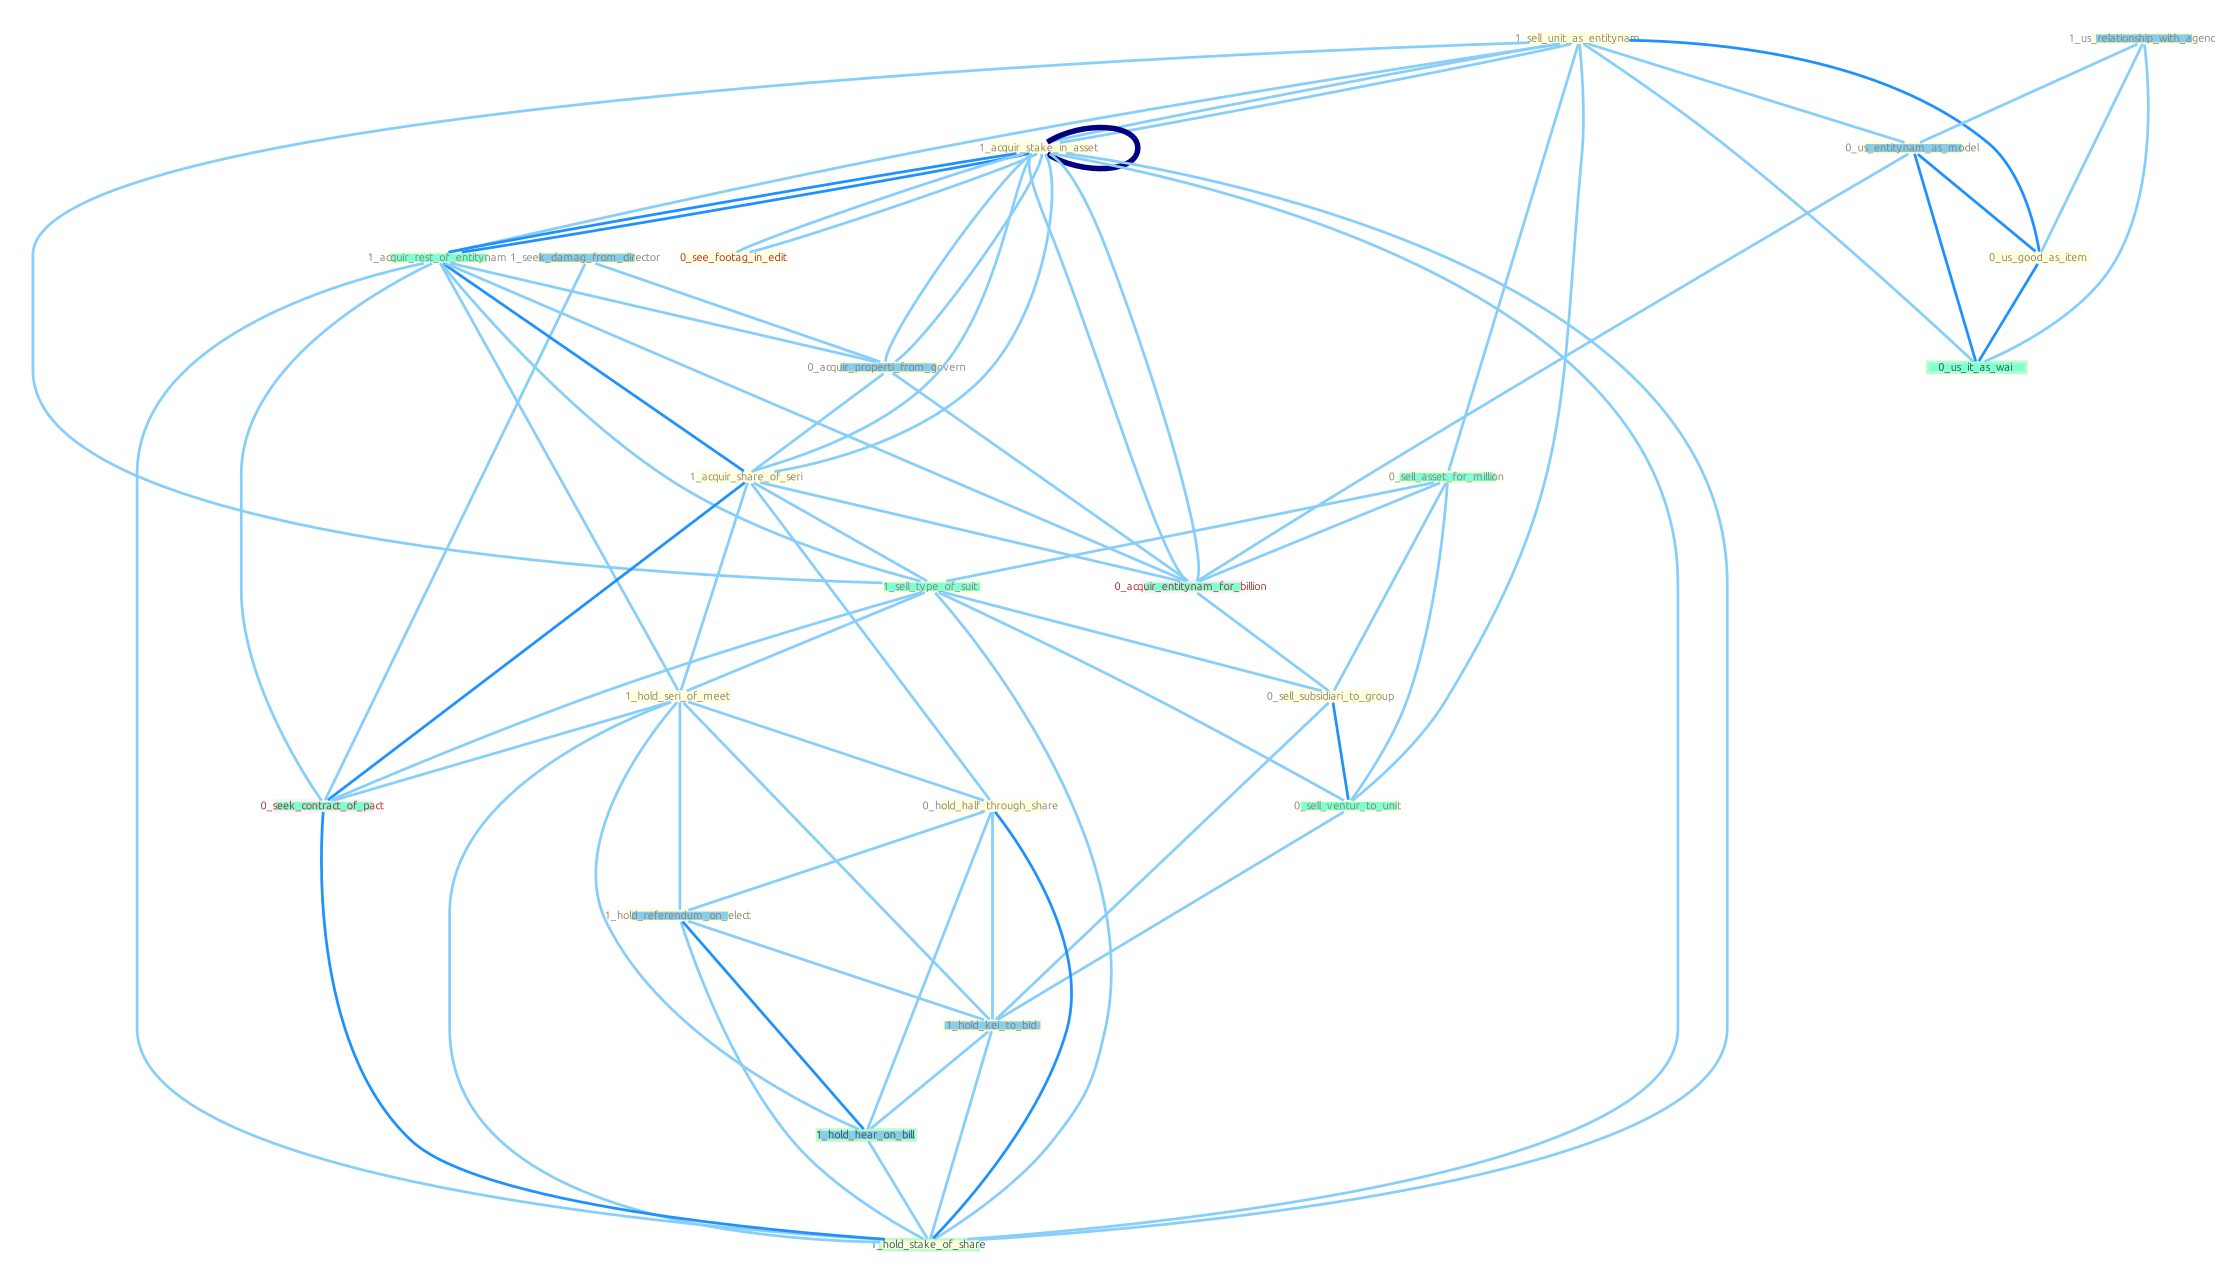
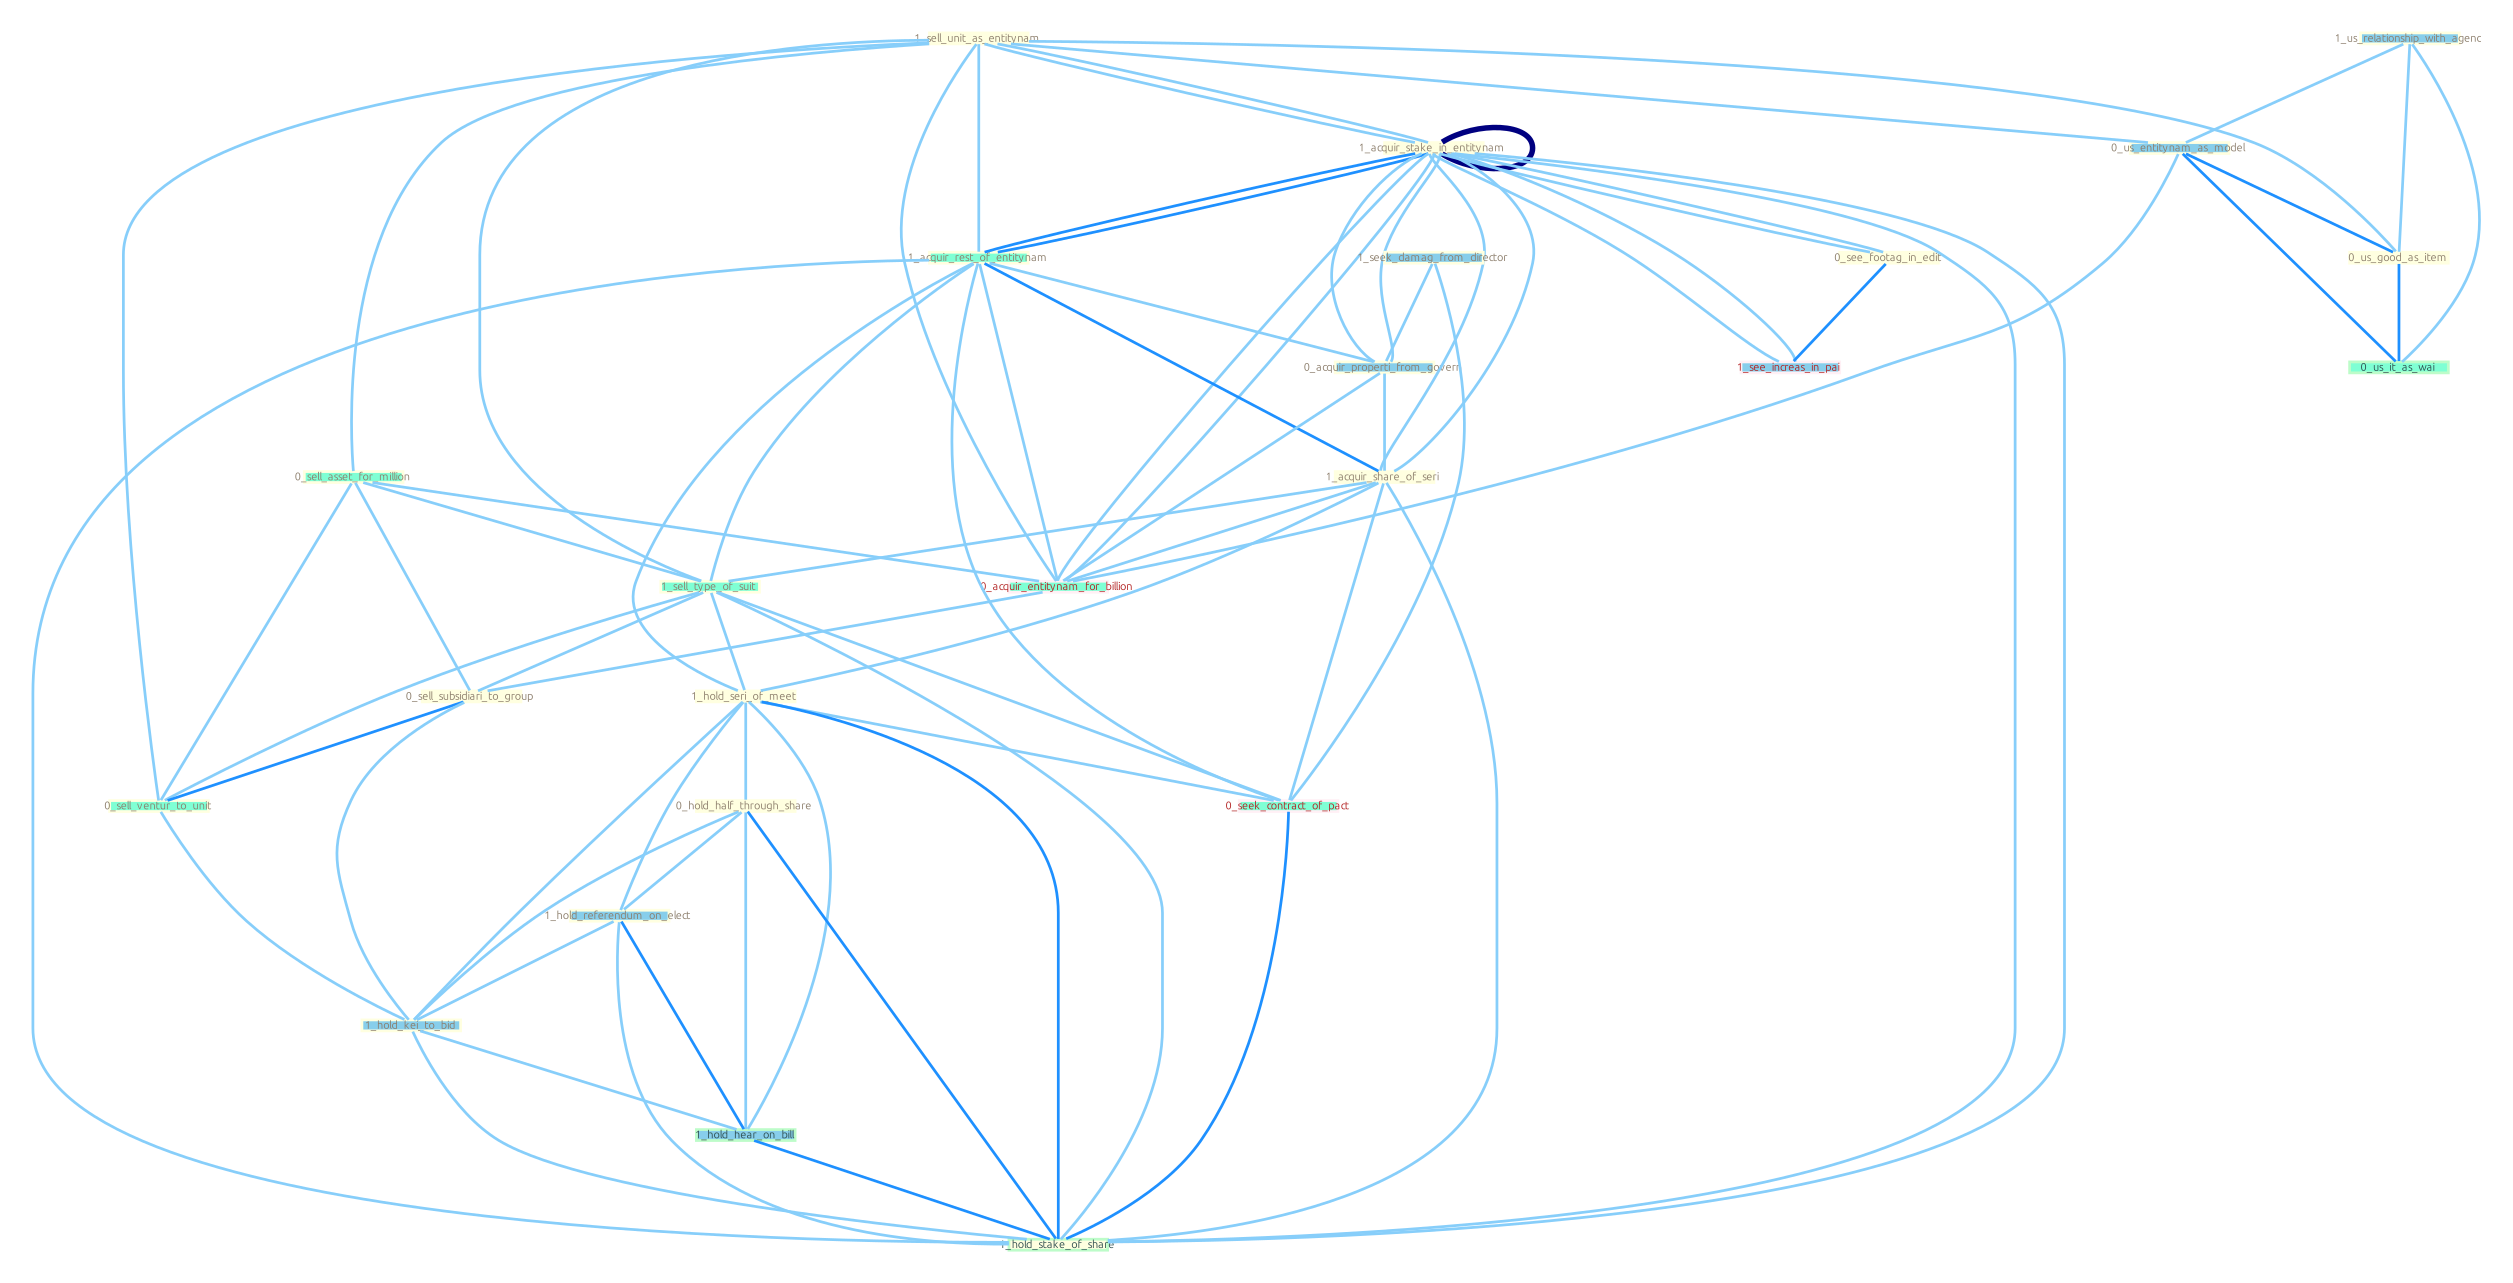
(1876, 82) -> (1735, 66)
(1039, 148) -> (1434, 148)
(1785, 194) -> (926, 333)
(735, 258) -> (1889, 258)
none -> (1790, 367)
(536, 641) -> (1336, 642)
(871, 642) -> (1497, 986)
(459, 1071) -> (1052, 881)
(898, 1190) -> (902, 1190)
